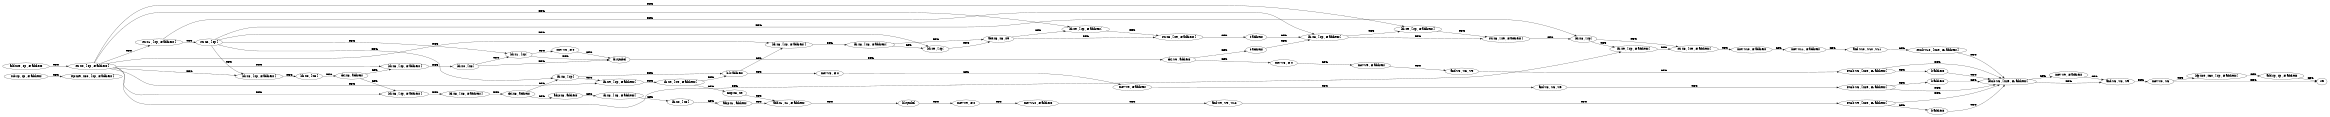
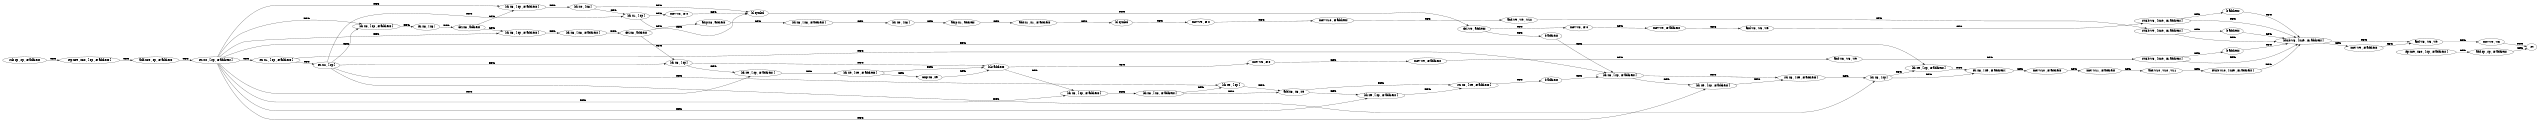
none -> (125, 60)
(2183, 79) -> none
(759, 98) -> (965, 75)
